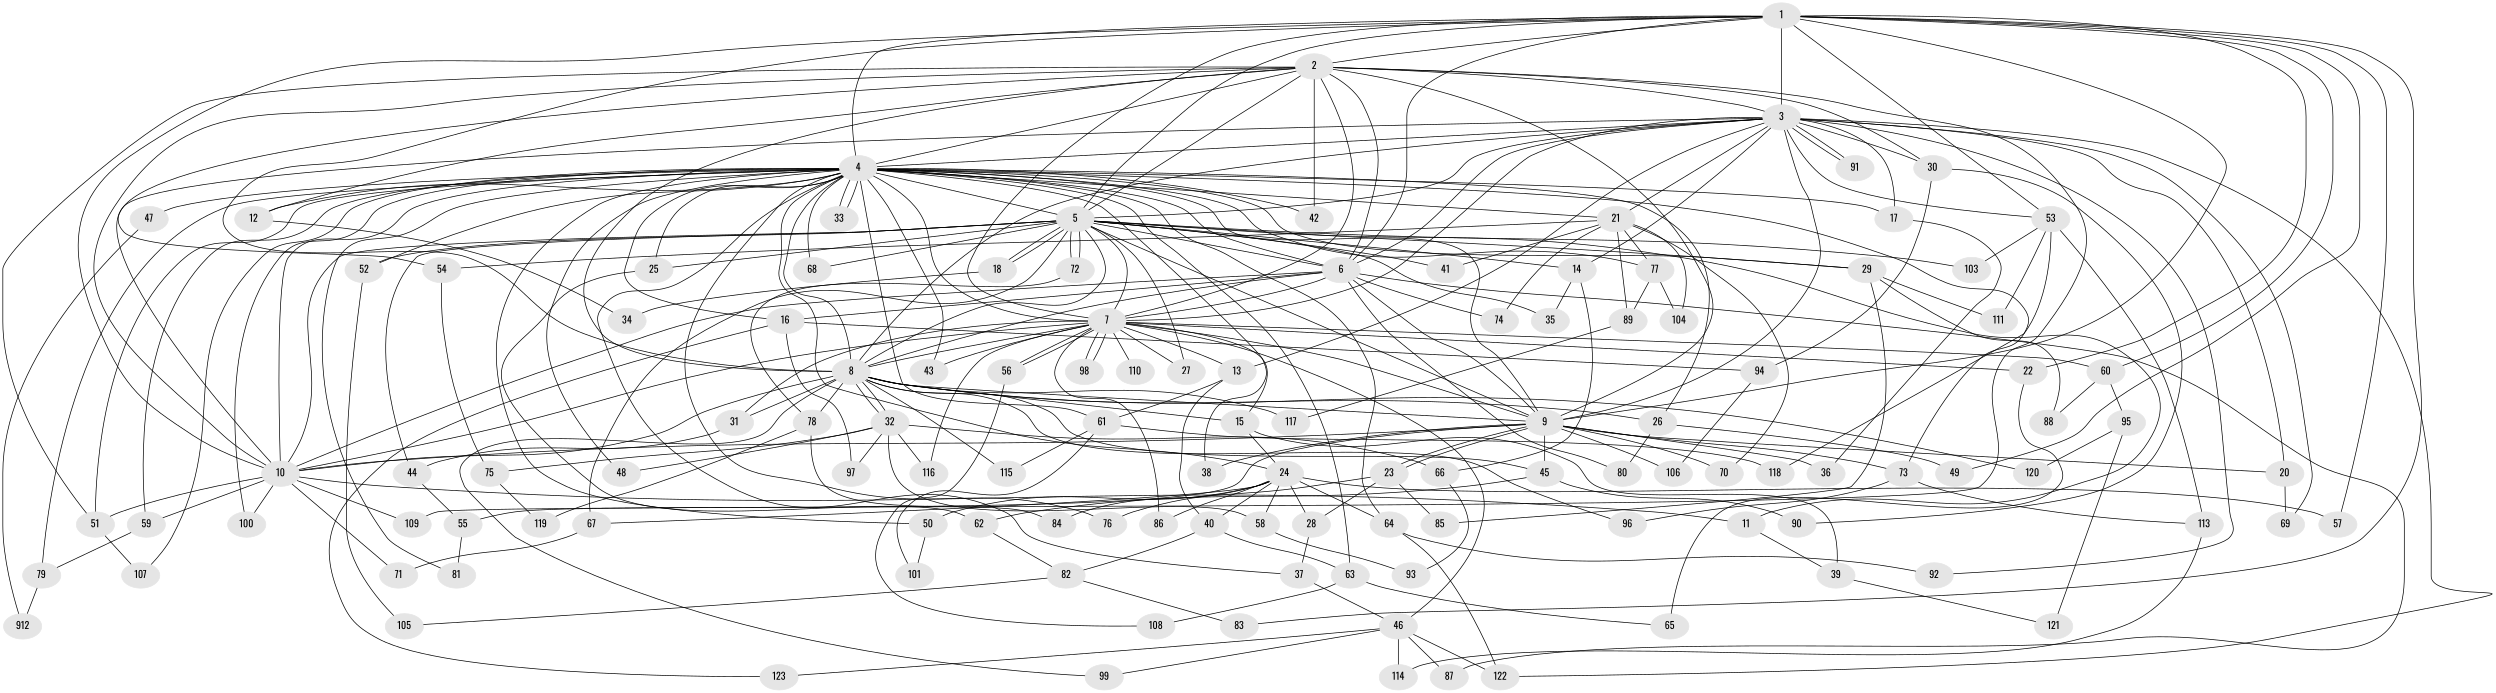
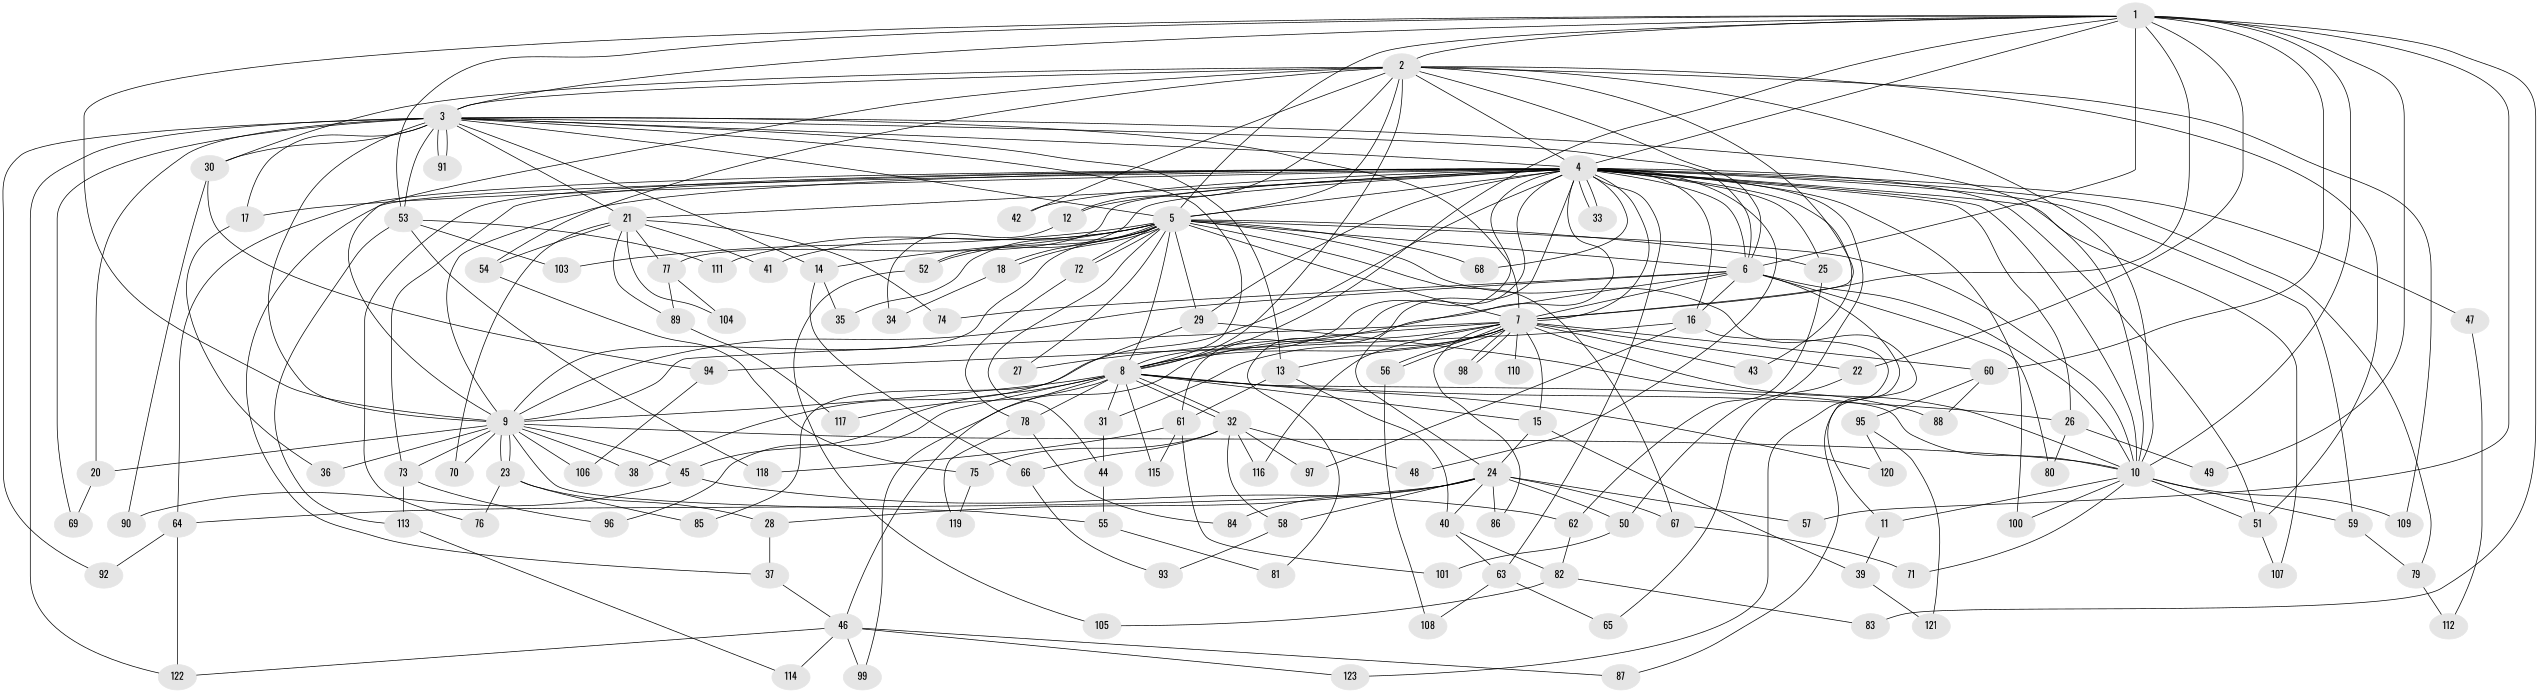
(1932, 296) -> (868, 238)
(23, 626) -> (2449, 626)
